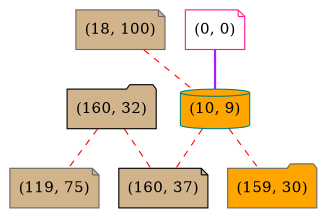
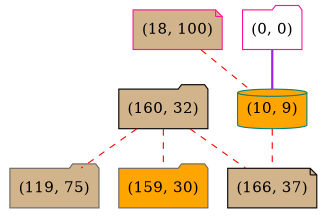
(120, 30) -> (178, 30)
(215, 30) -> (272, 30)
(244, 149) -> (163, 149)
(54, 188) -> (54, 188)
(163, 188) -> (272, 188)
